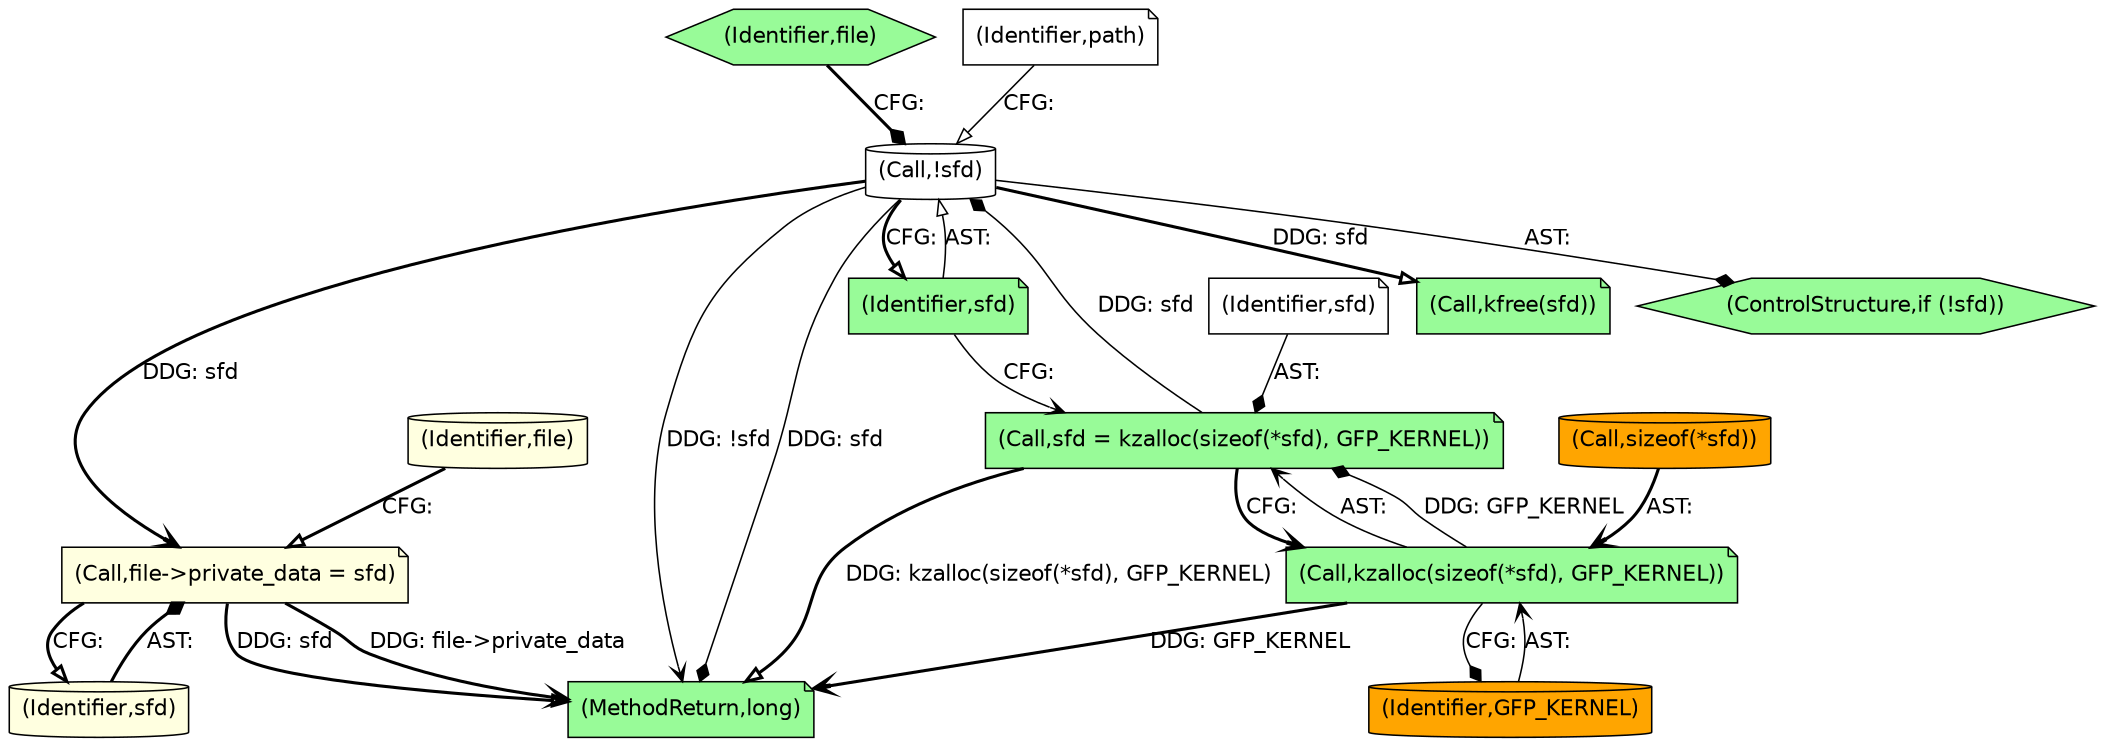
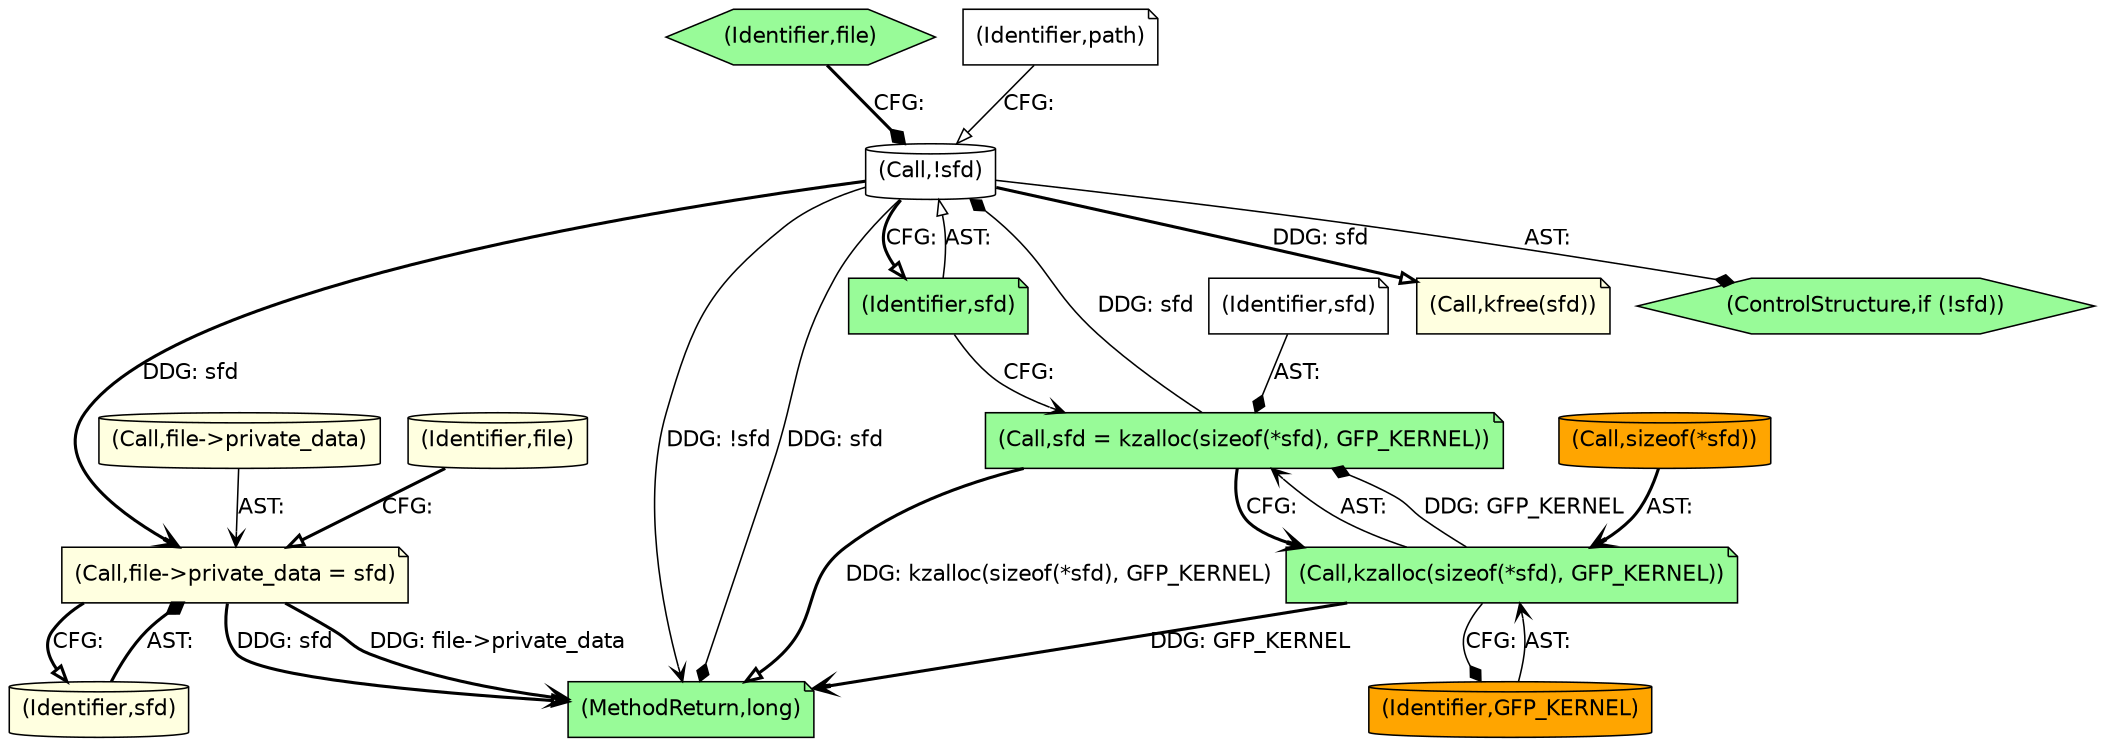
(1513, 306) -> (1513, 306)
none -> (240, 441)
